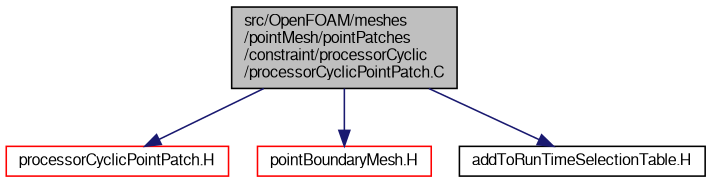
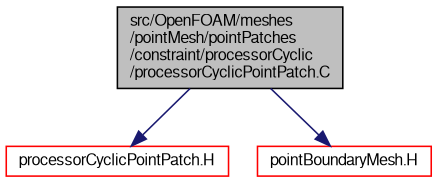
(582, 161) -> none
